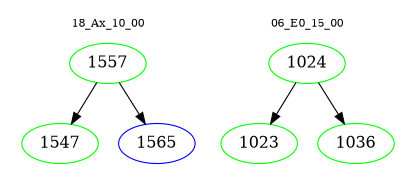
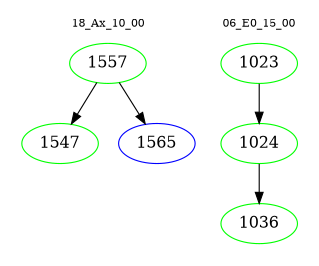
(286, 98) -> (259, 98)
